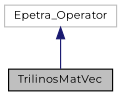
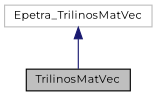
(61, 16) -> (78, 16)
